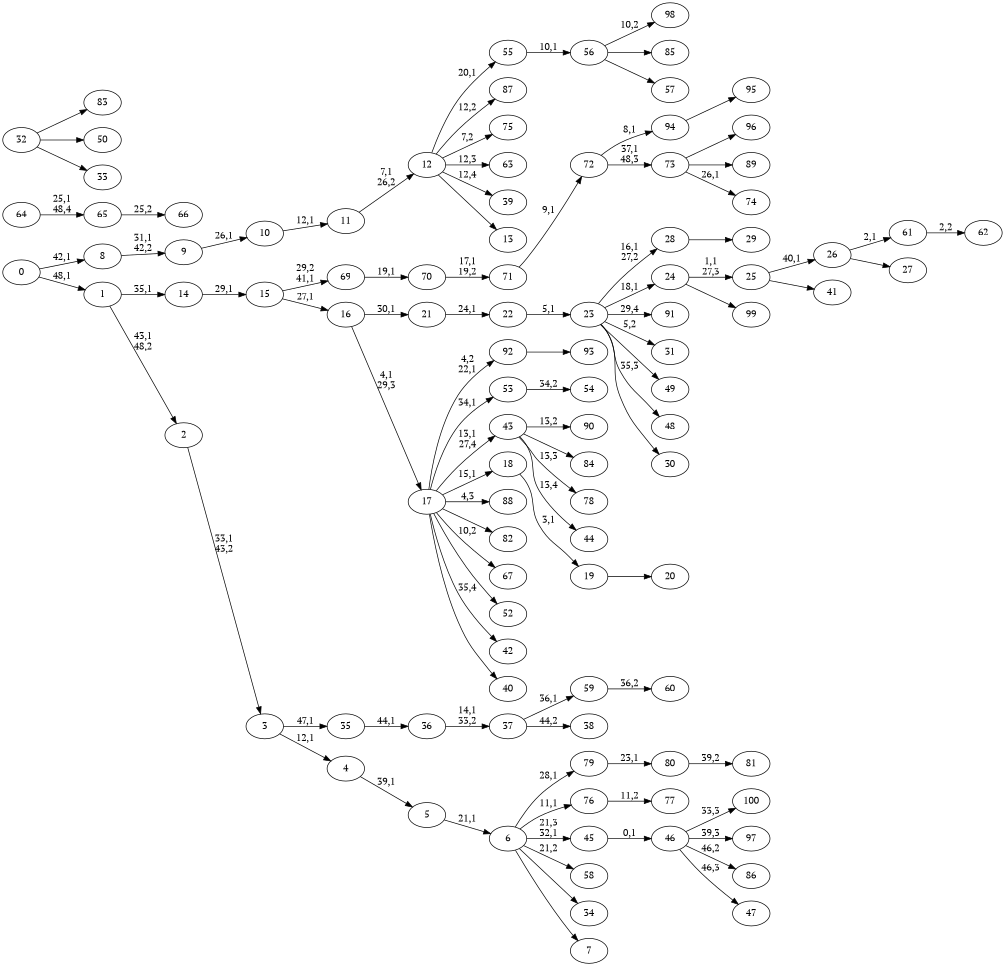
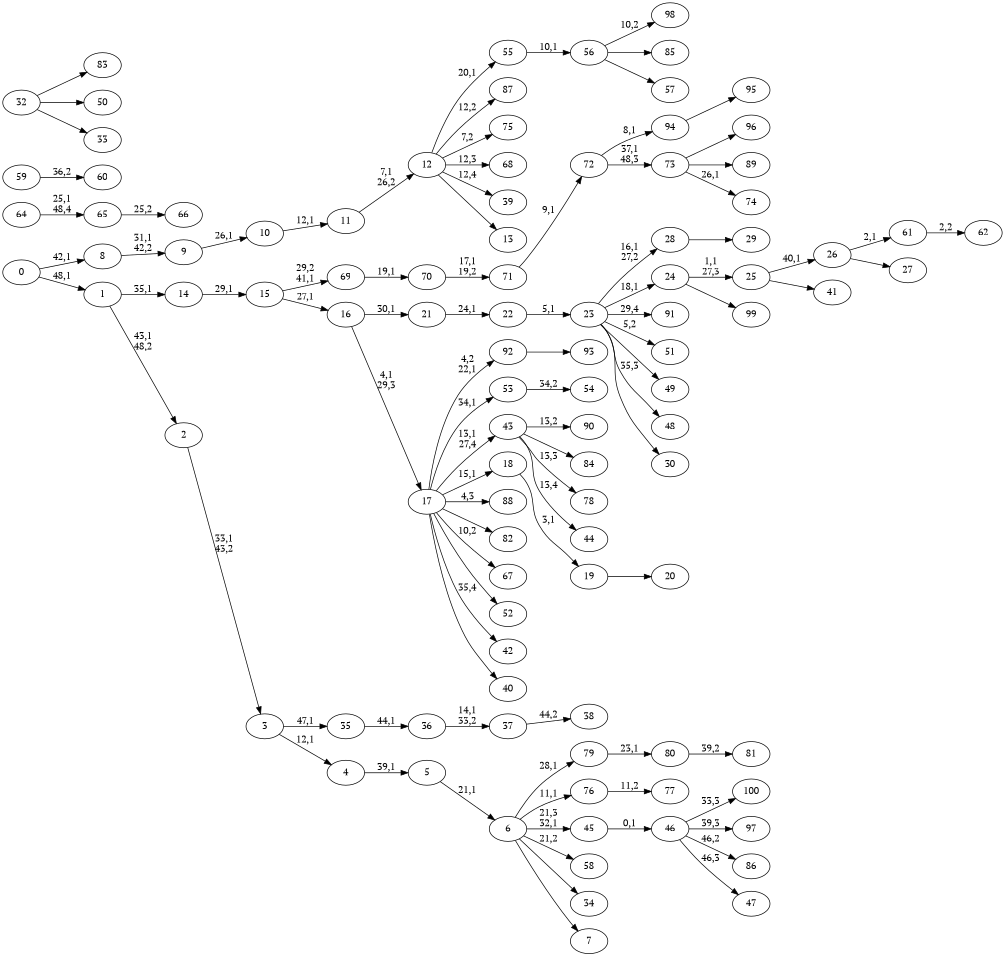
(508, 165) -> (508, 165)
(670, 352) -> (670, 352)
(545, 709) -> none
